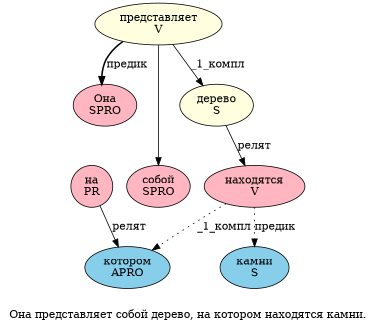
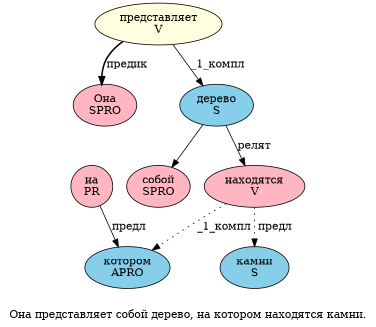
(158, 101) -> (190, 143)
(217, 105) -> (217, 105)
(129, 227) -> (129, 227)
(275, 227) -> (275, 227)
